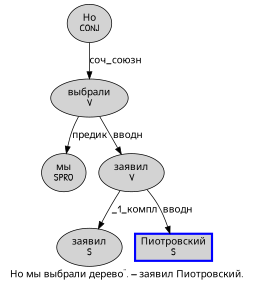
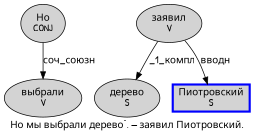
(109, 132) -> none
(64, 173) -> none
(89, 247) -> (127, 98)
